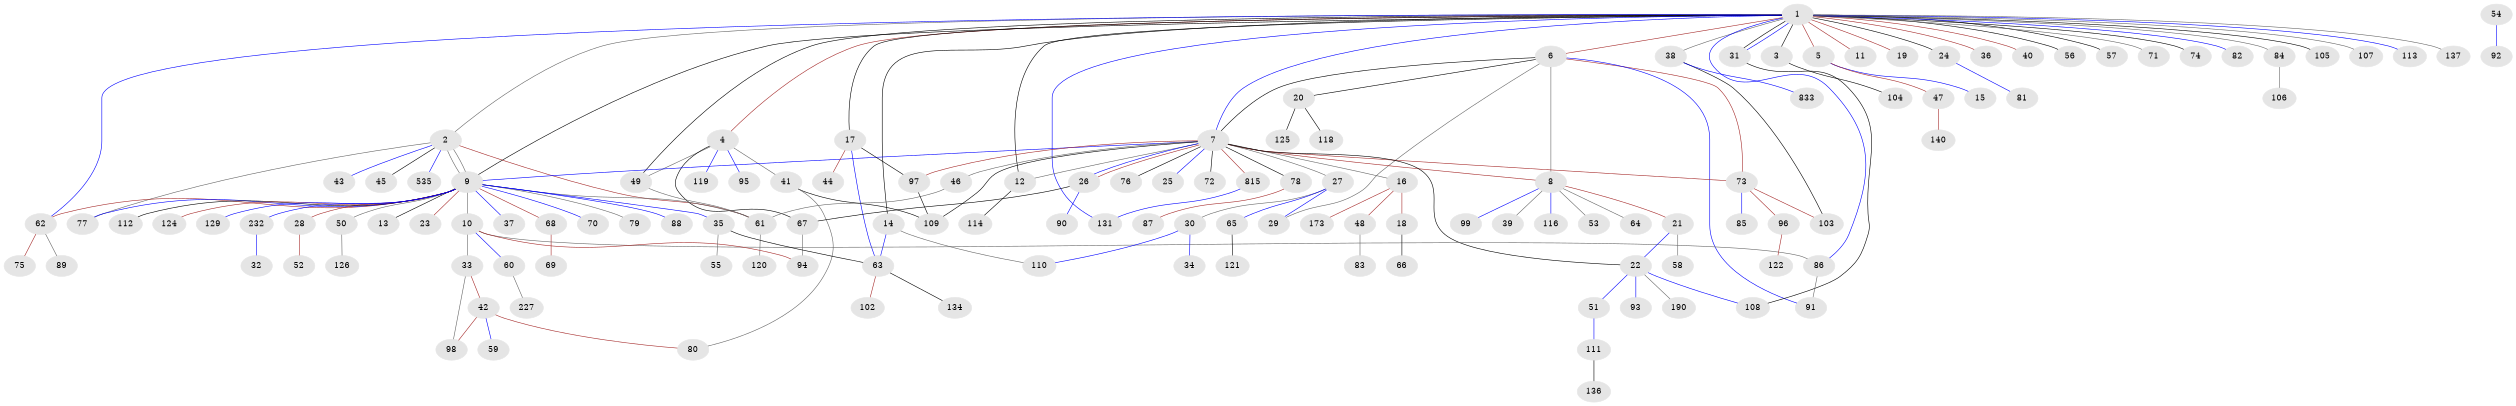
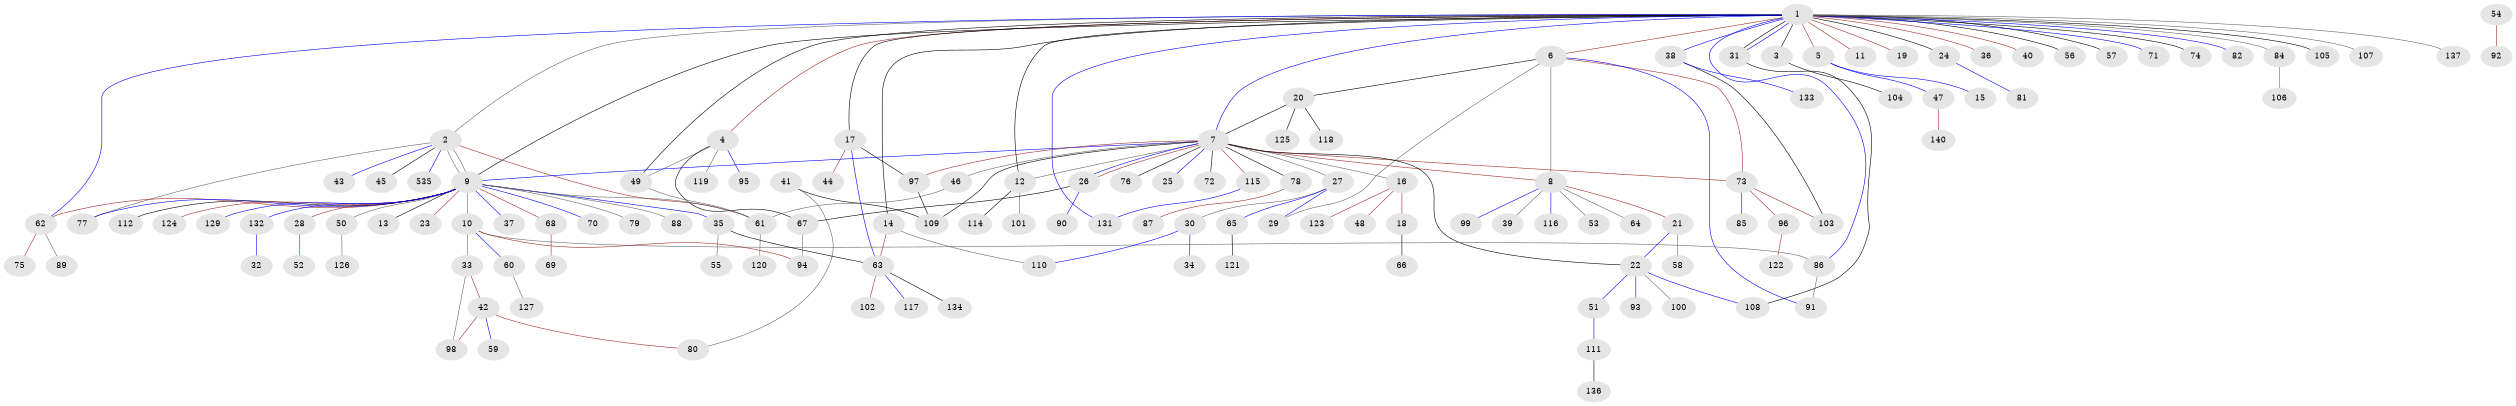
(2061, 34) -> (2061, 34)
(2497, 36) -> (2497, 36)
(1716, 39) -> (1716, 39)
(2410, 56) -> none
(1370, 70) -> (1256, 119)
(1893, 81) -> (1893, 81)
(1807, 98) -> (1807, 98)
(752, 160) -> none
(712, 161) -> (712, 161)
(1253, 182) -> (1253, 182)
(574, 198) -> (574, 198)
(257, 224) -> (257, 224)
none -> (1019, 224)
(1317, 224) -> (1317, 224)
(884, 243) -> (884, 243)
(1360, 266) -> none
(527, 308) -> (527, 308)
none -> (911, 308)
(1679, 308) -> (1679, 308)
